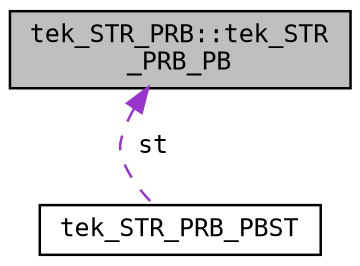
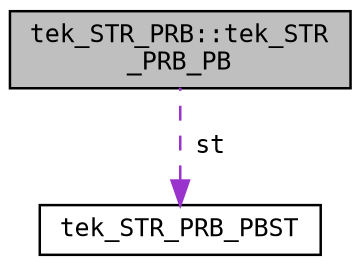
(123, 160) -> (180, 134)
